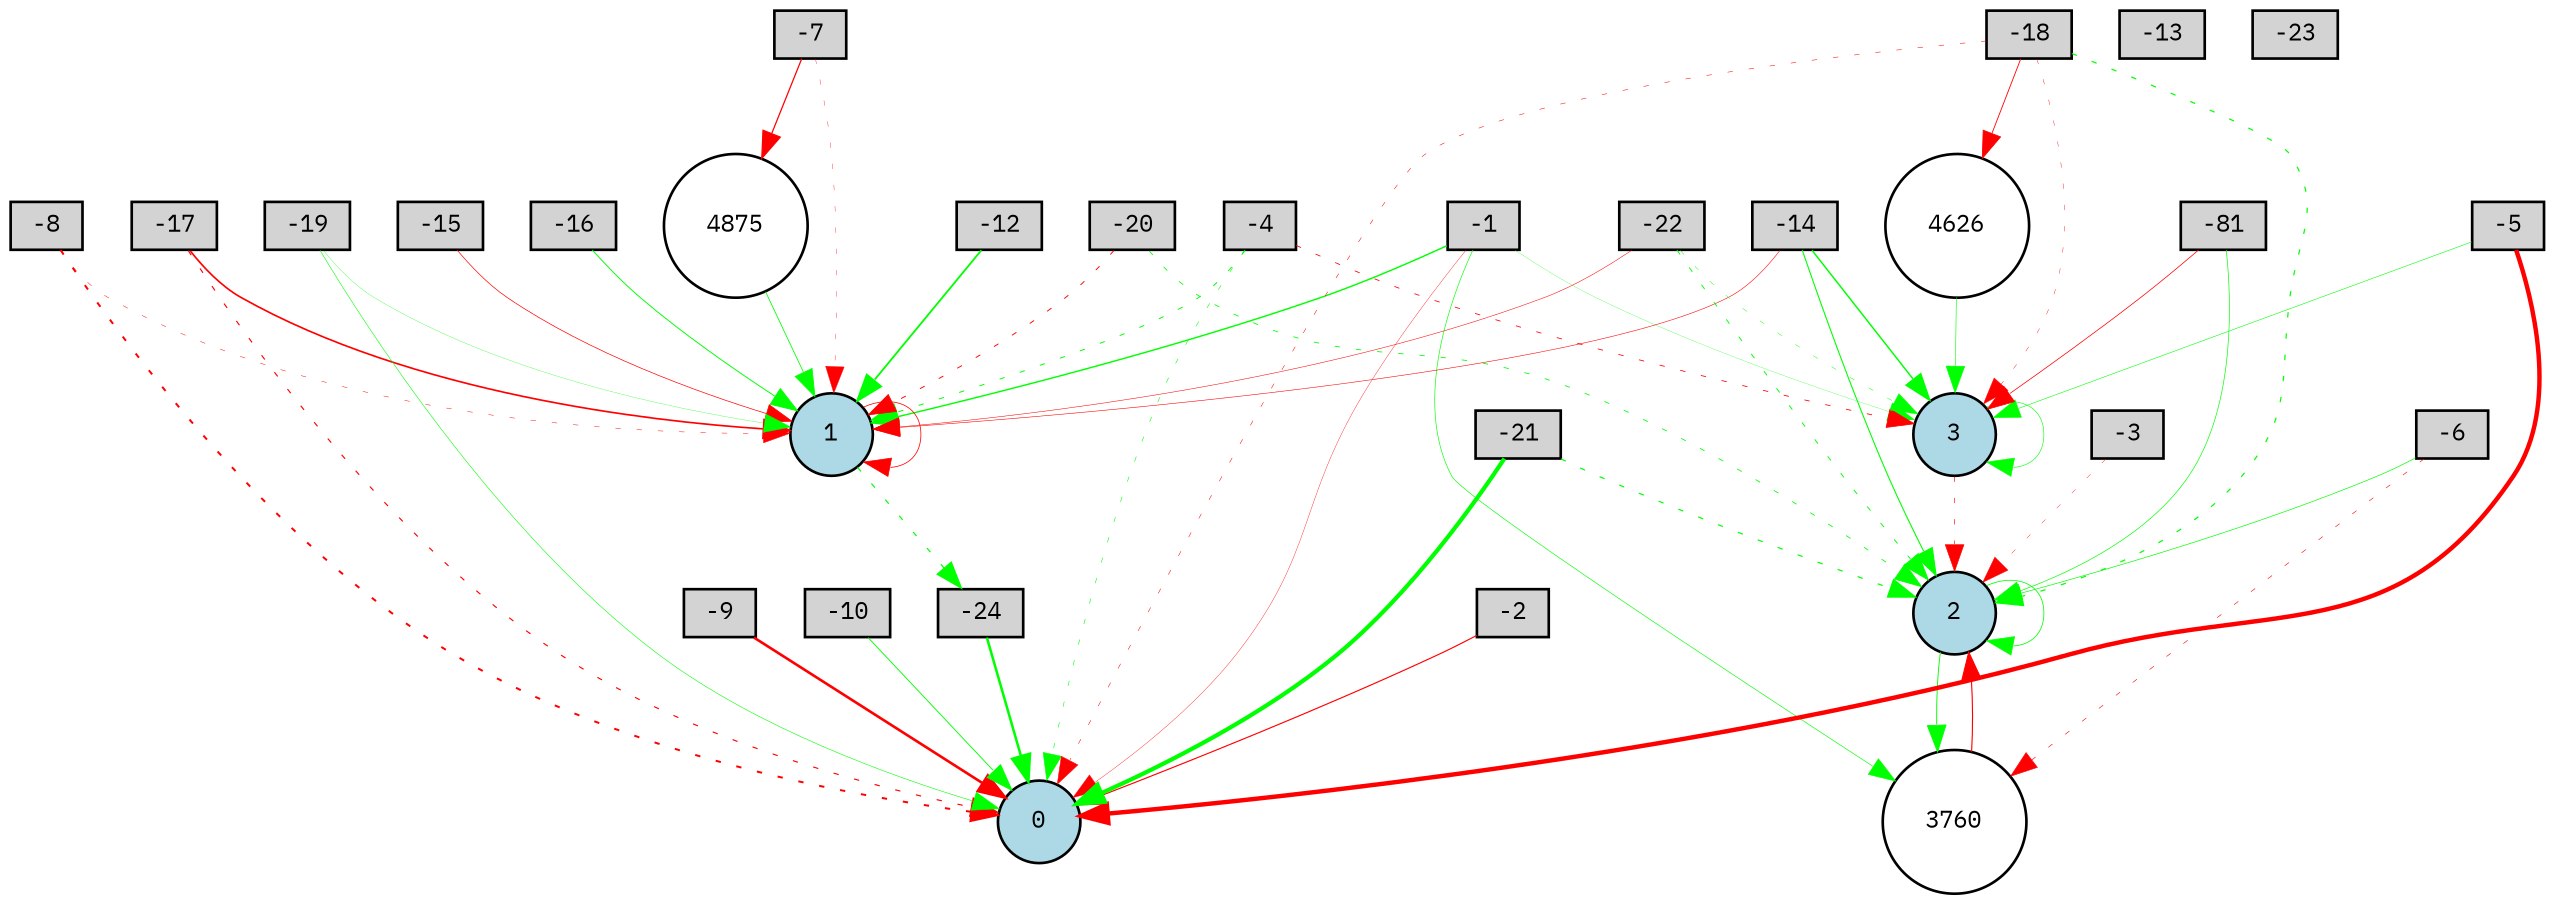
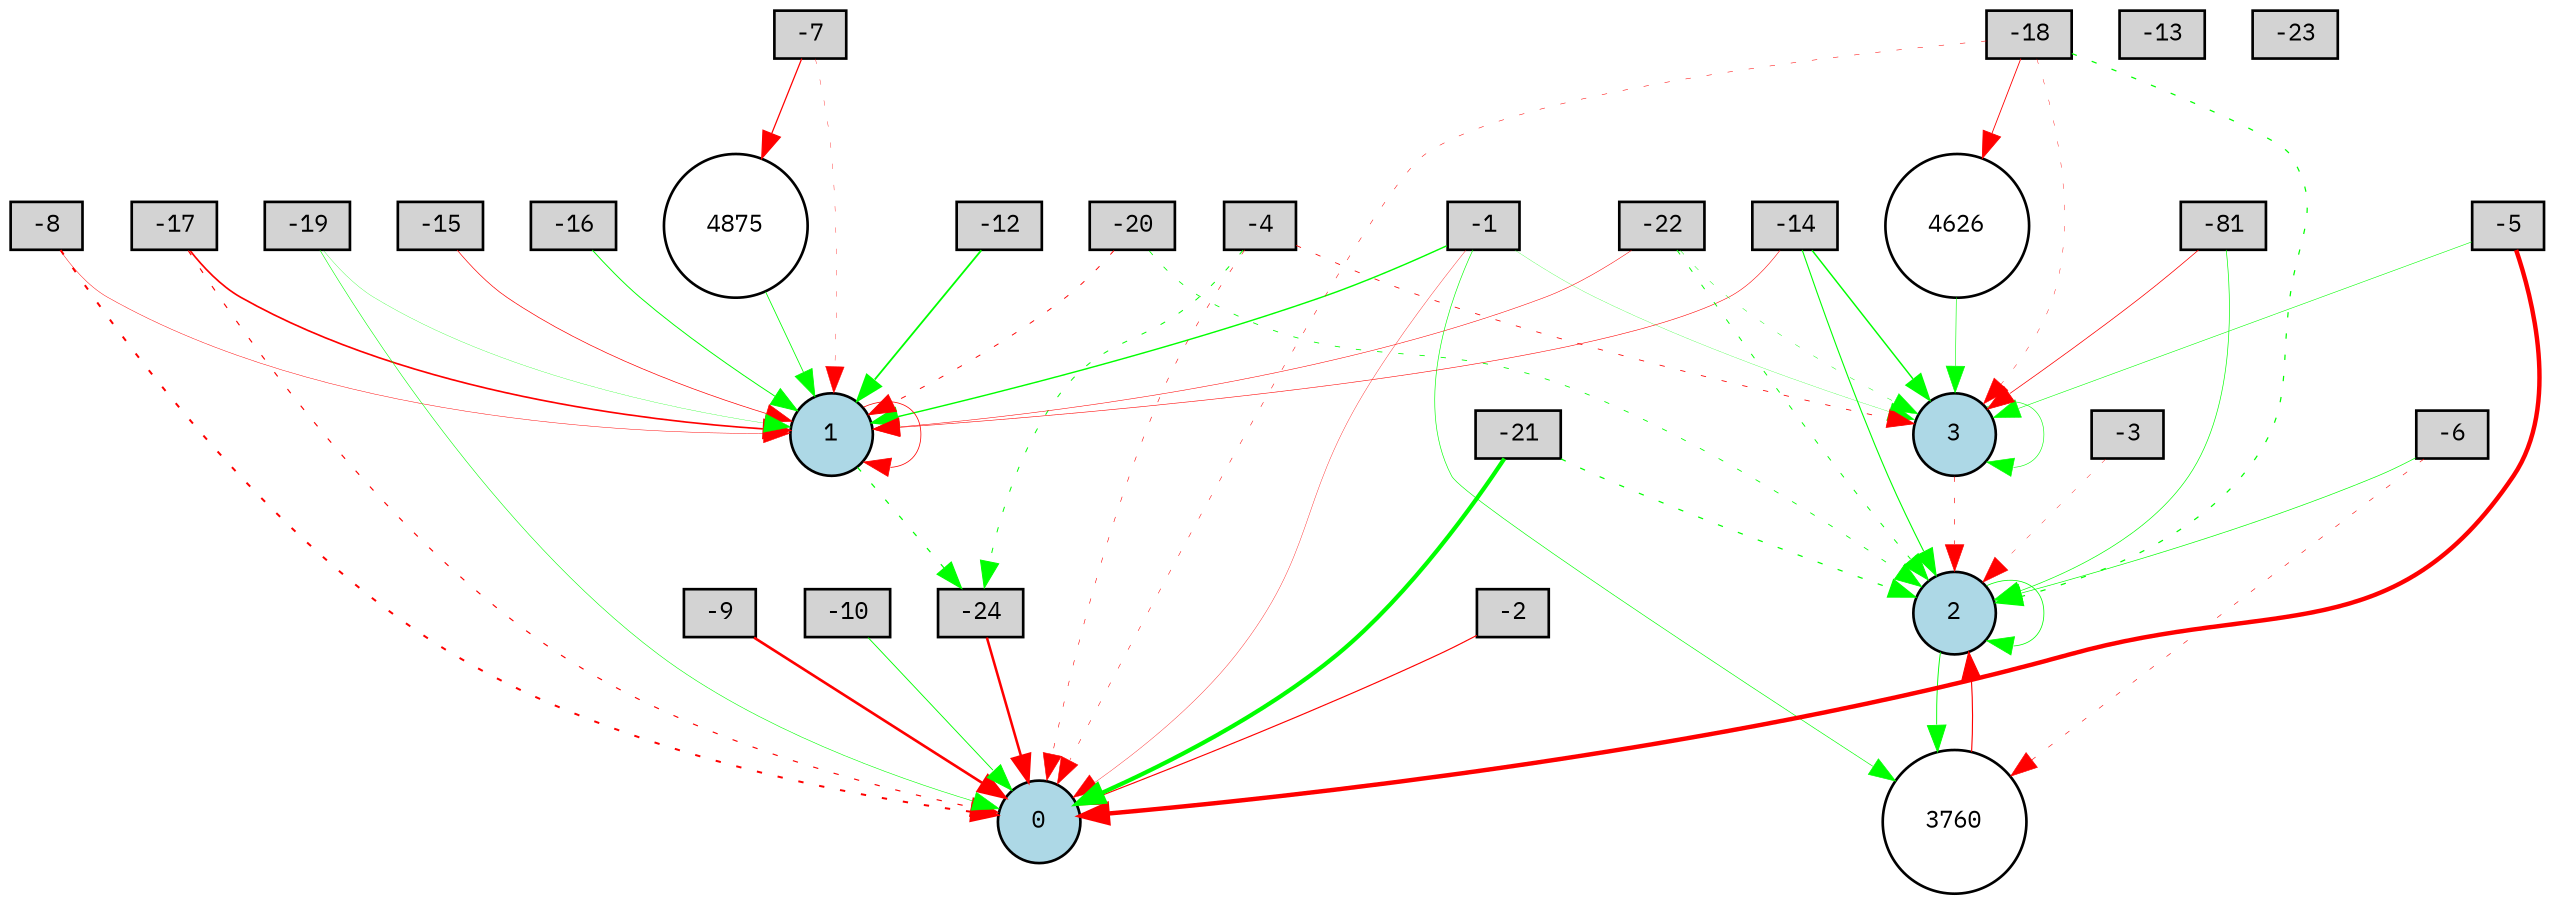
(1082, 350) -> (1129, 340)
(394, 398) -> (394, 398)
(1124, 492) -> (1124, 492)
(1004, 697) -> (1004, 697)
